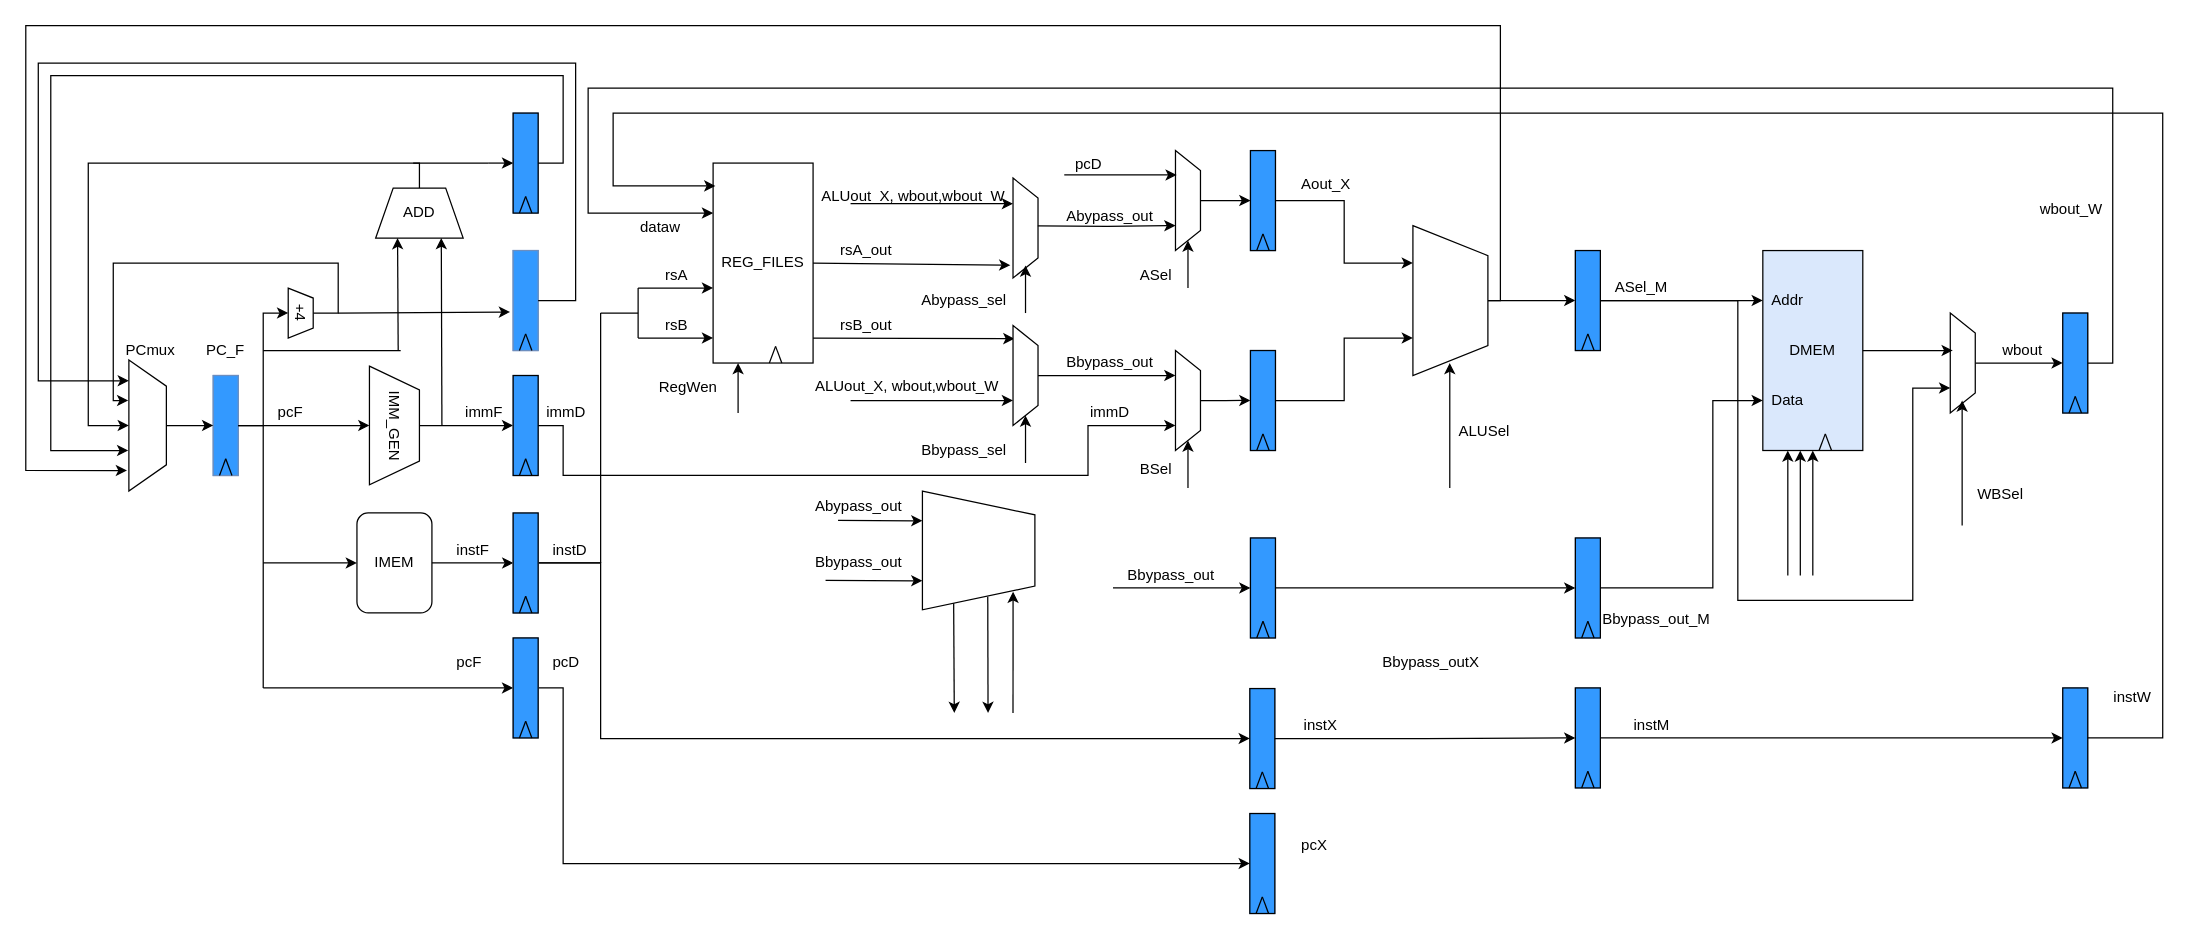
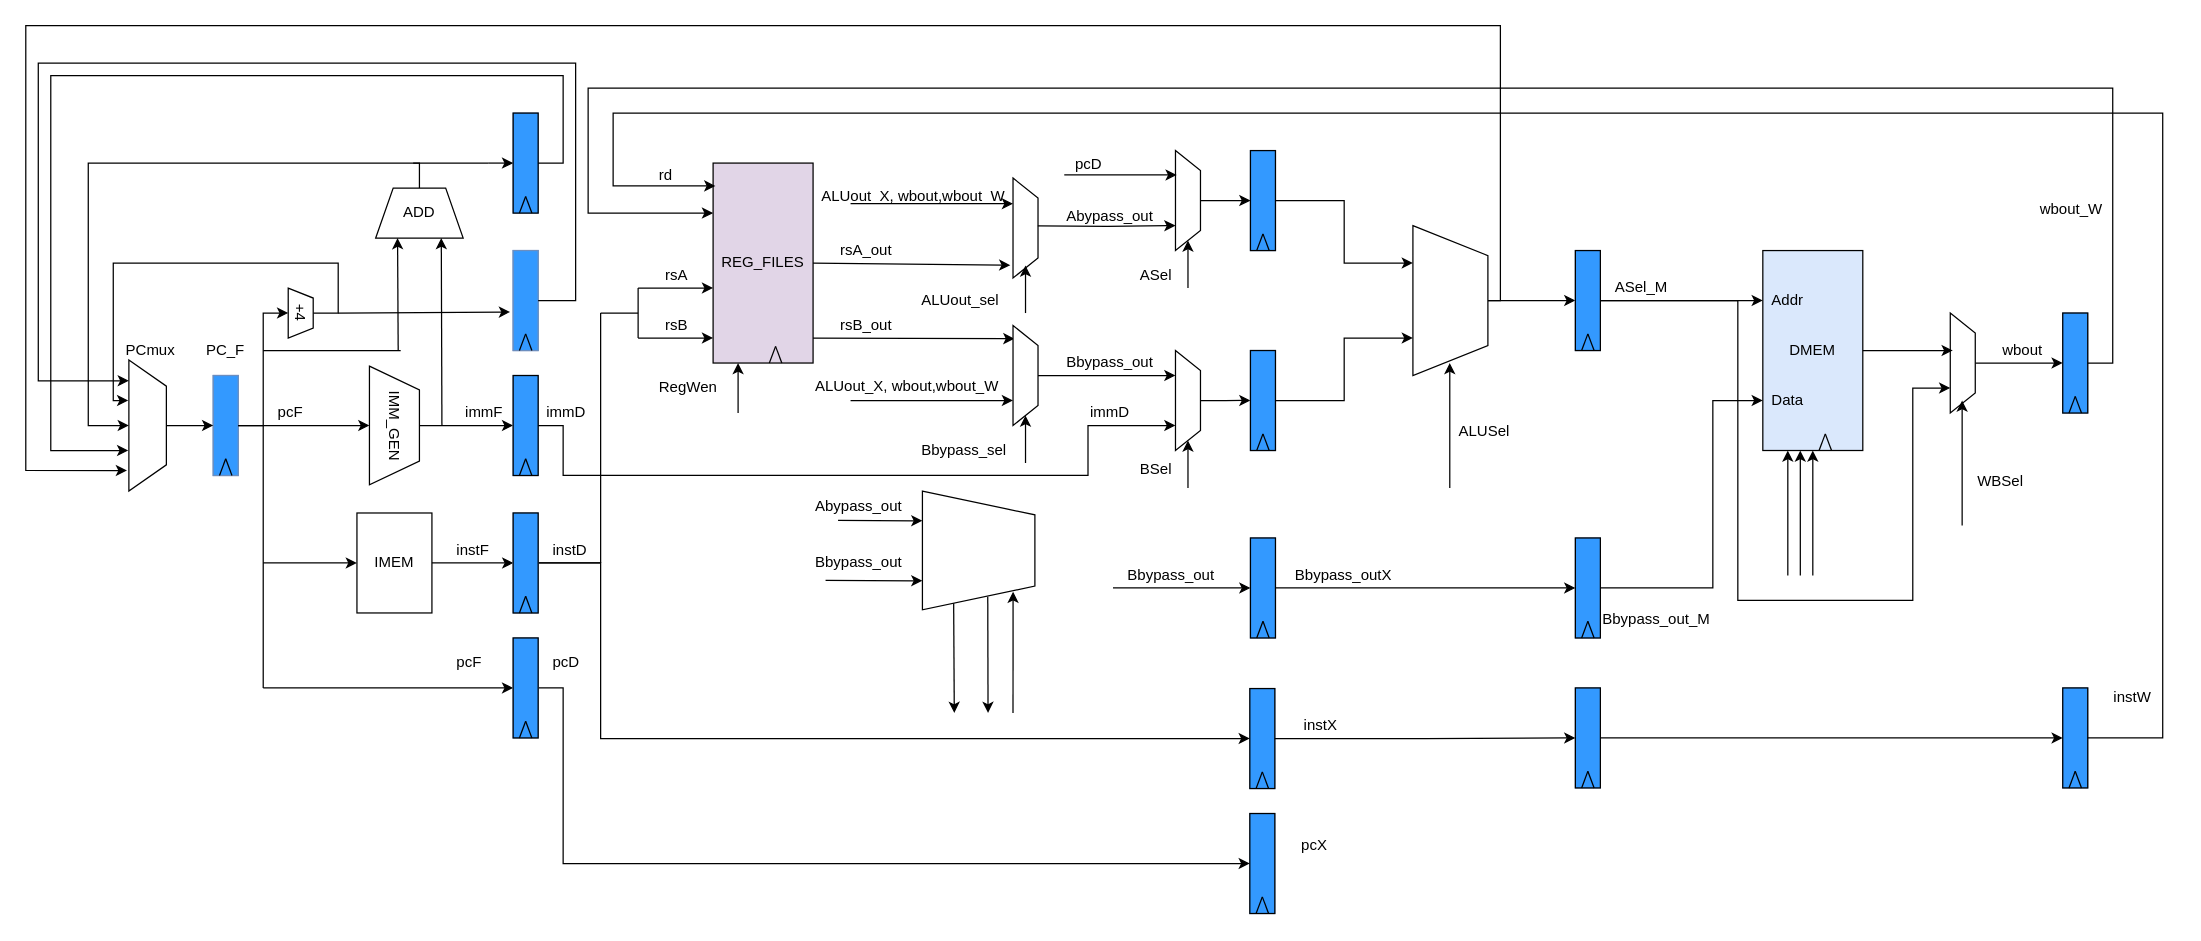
none -> (676, 176)
(1331, 191) -> none
(669, 228) -> none
(763, 263) -> (763, 263)
(966, 301) -> (962, 301)
(2007, 494) -> (2007, 482)
(394, 563) -> (394, 563)
(1437, 663) -> (1349, 576)
(1657, 726) -> none
